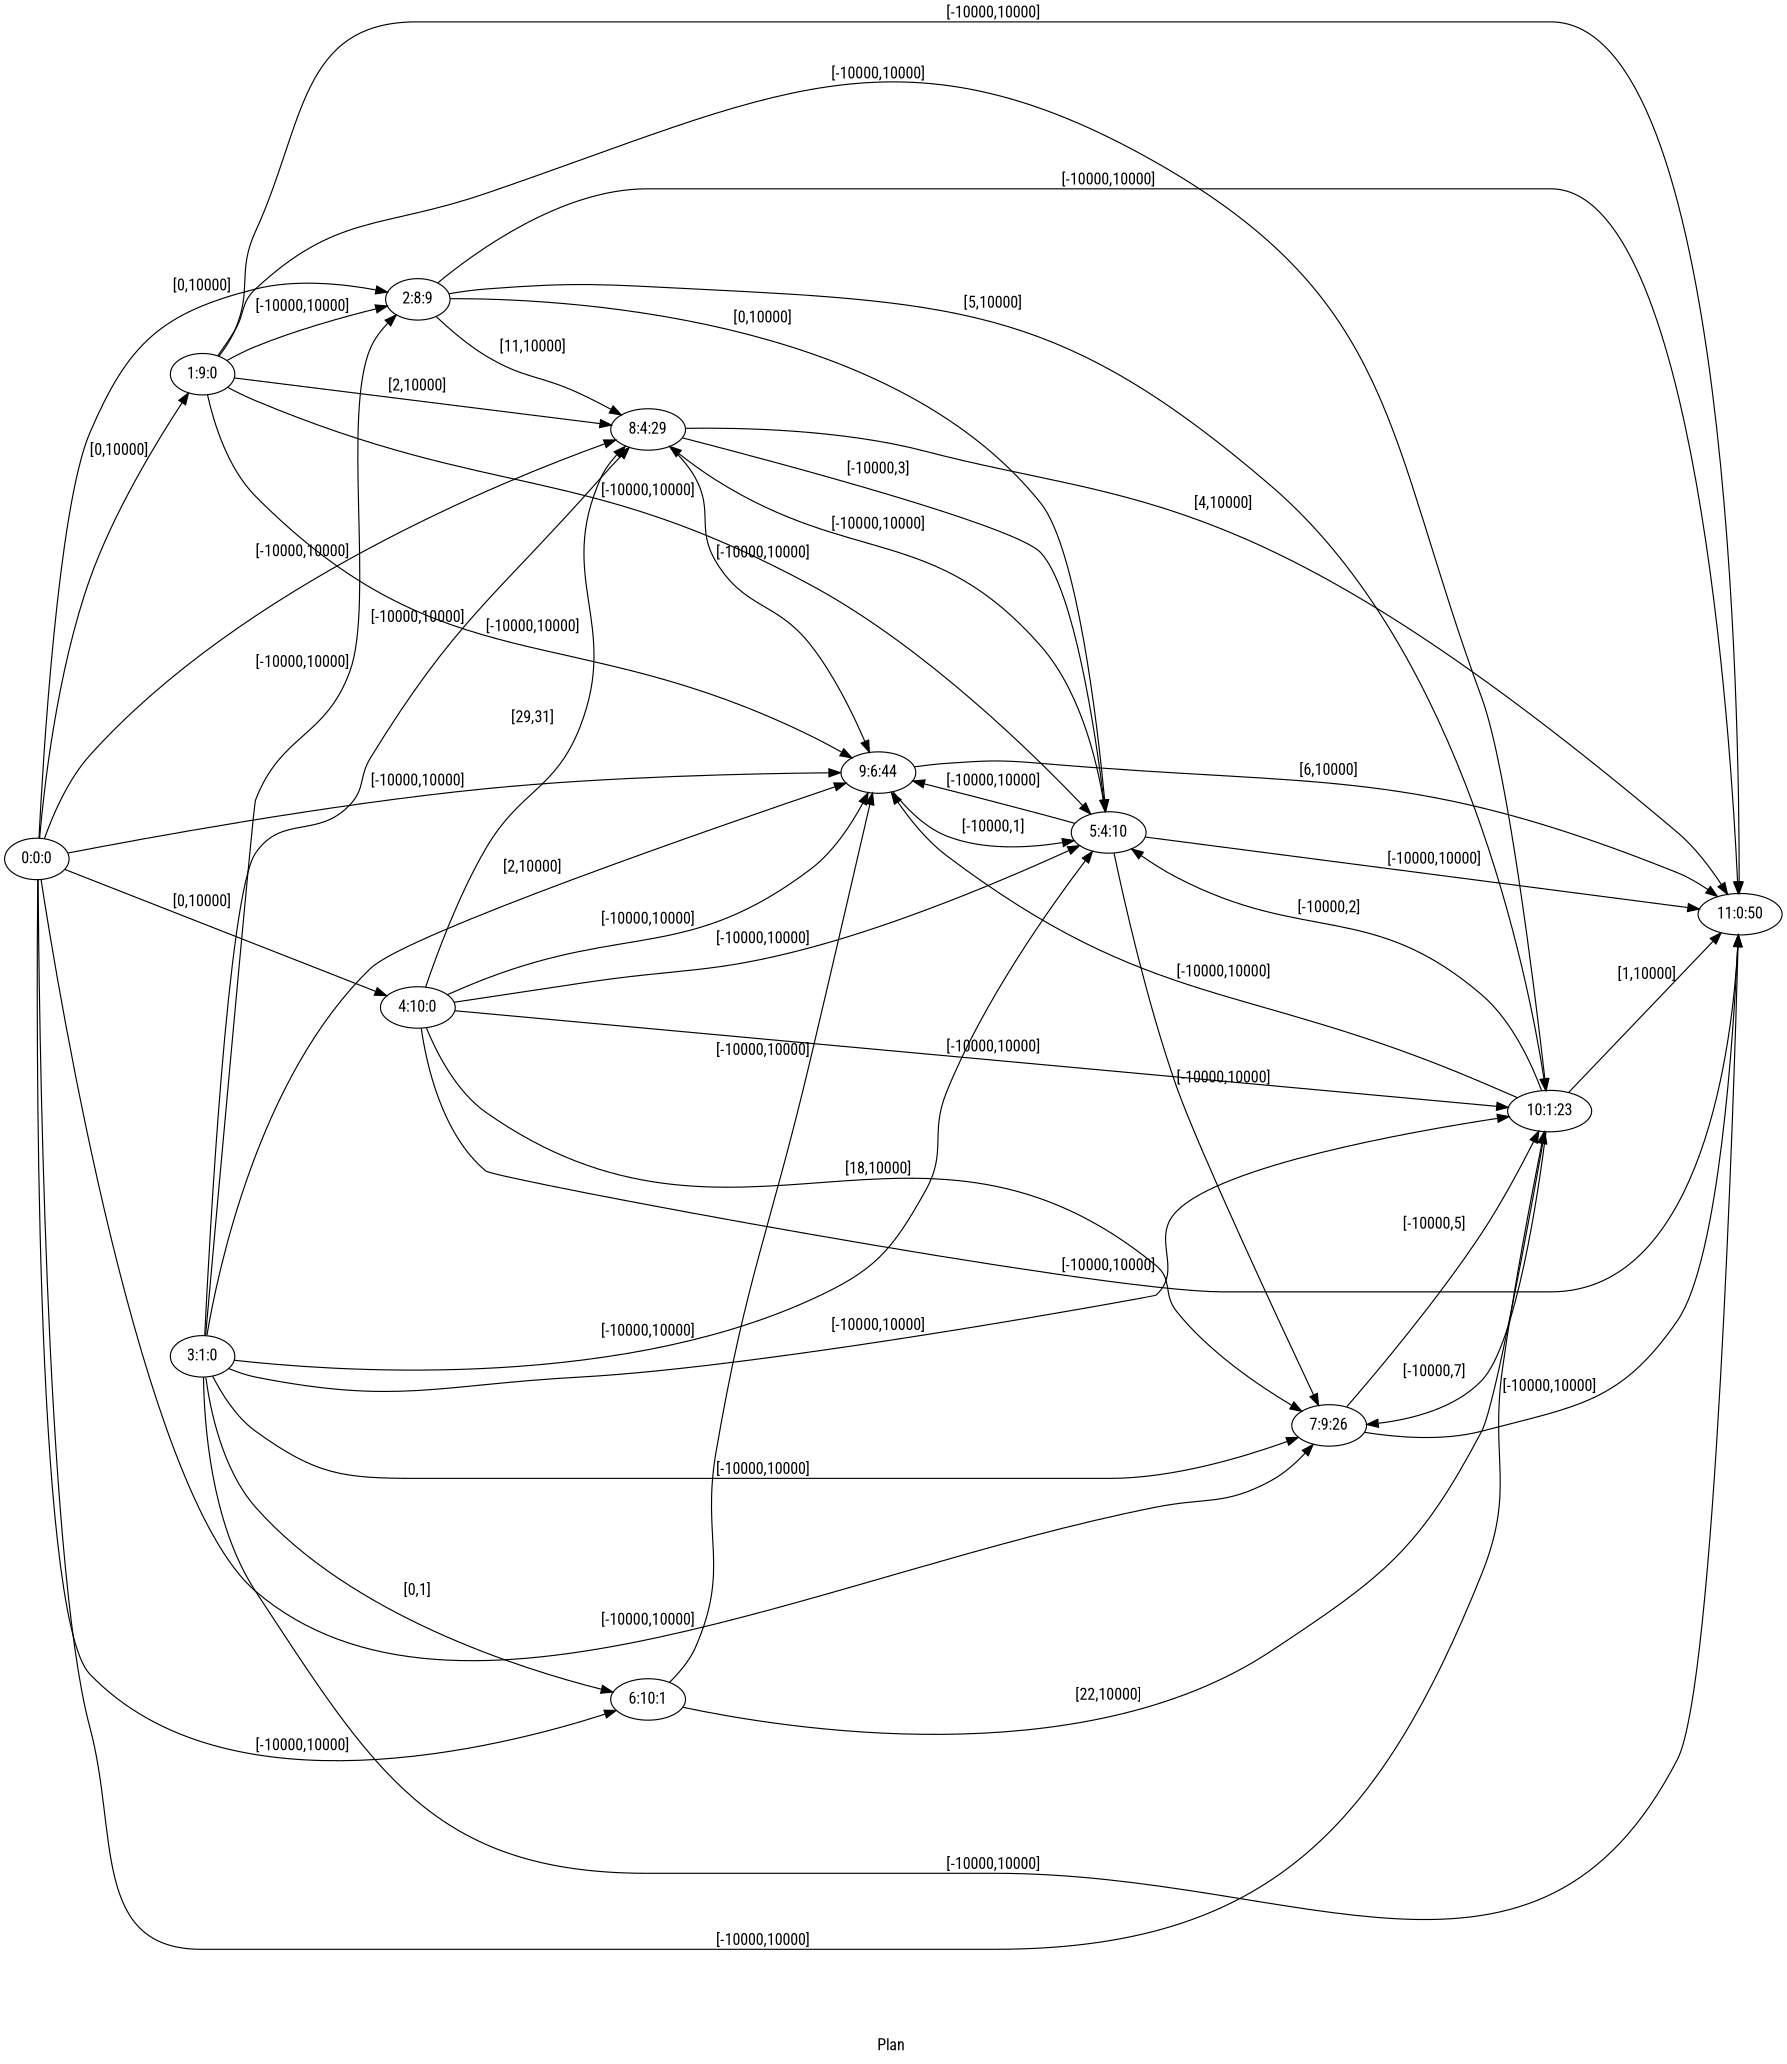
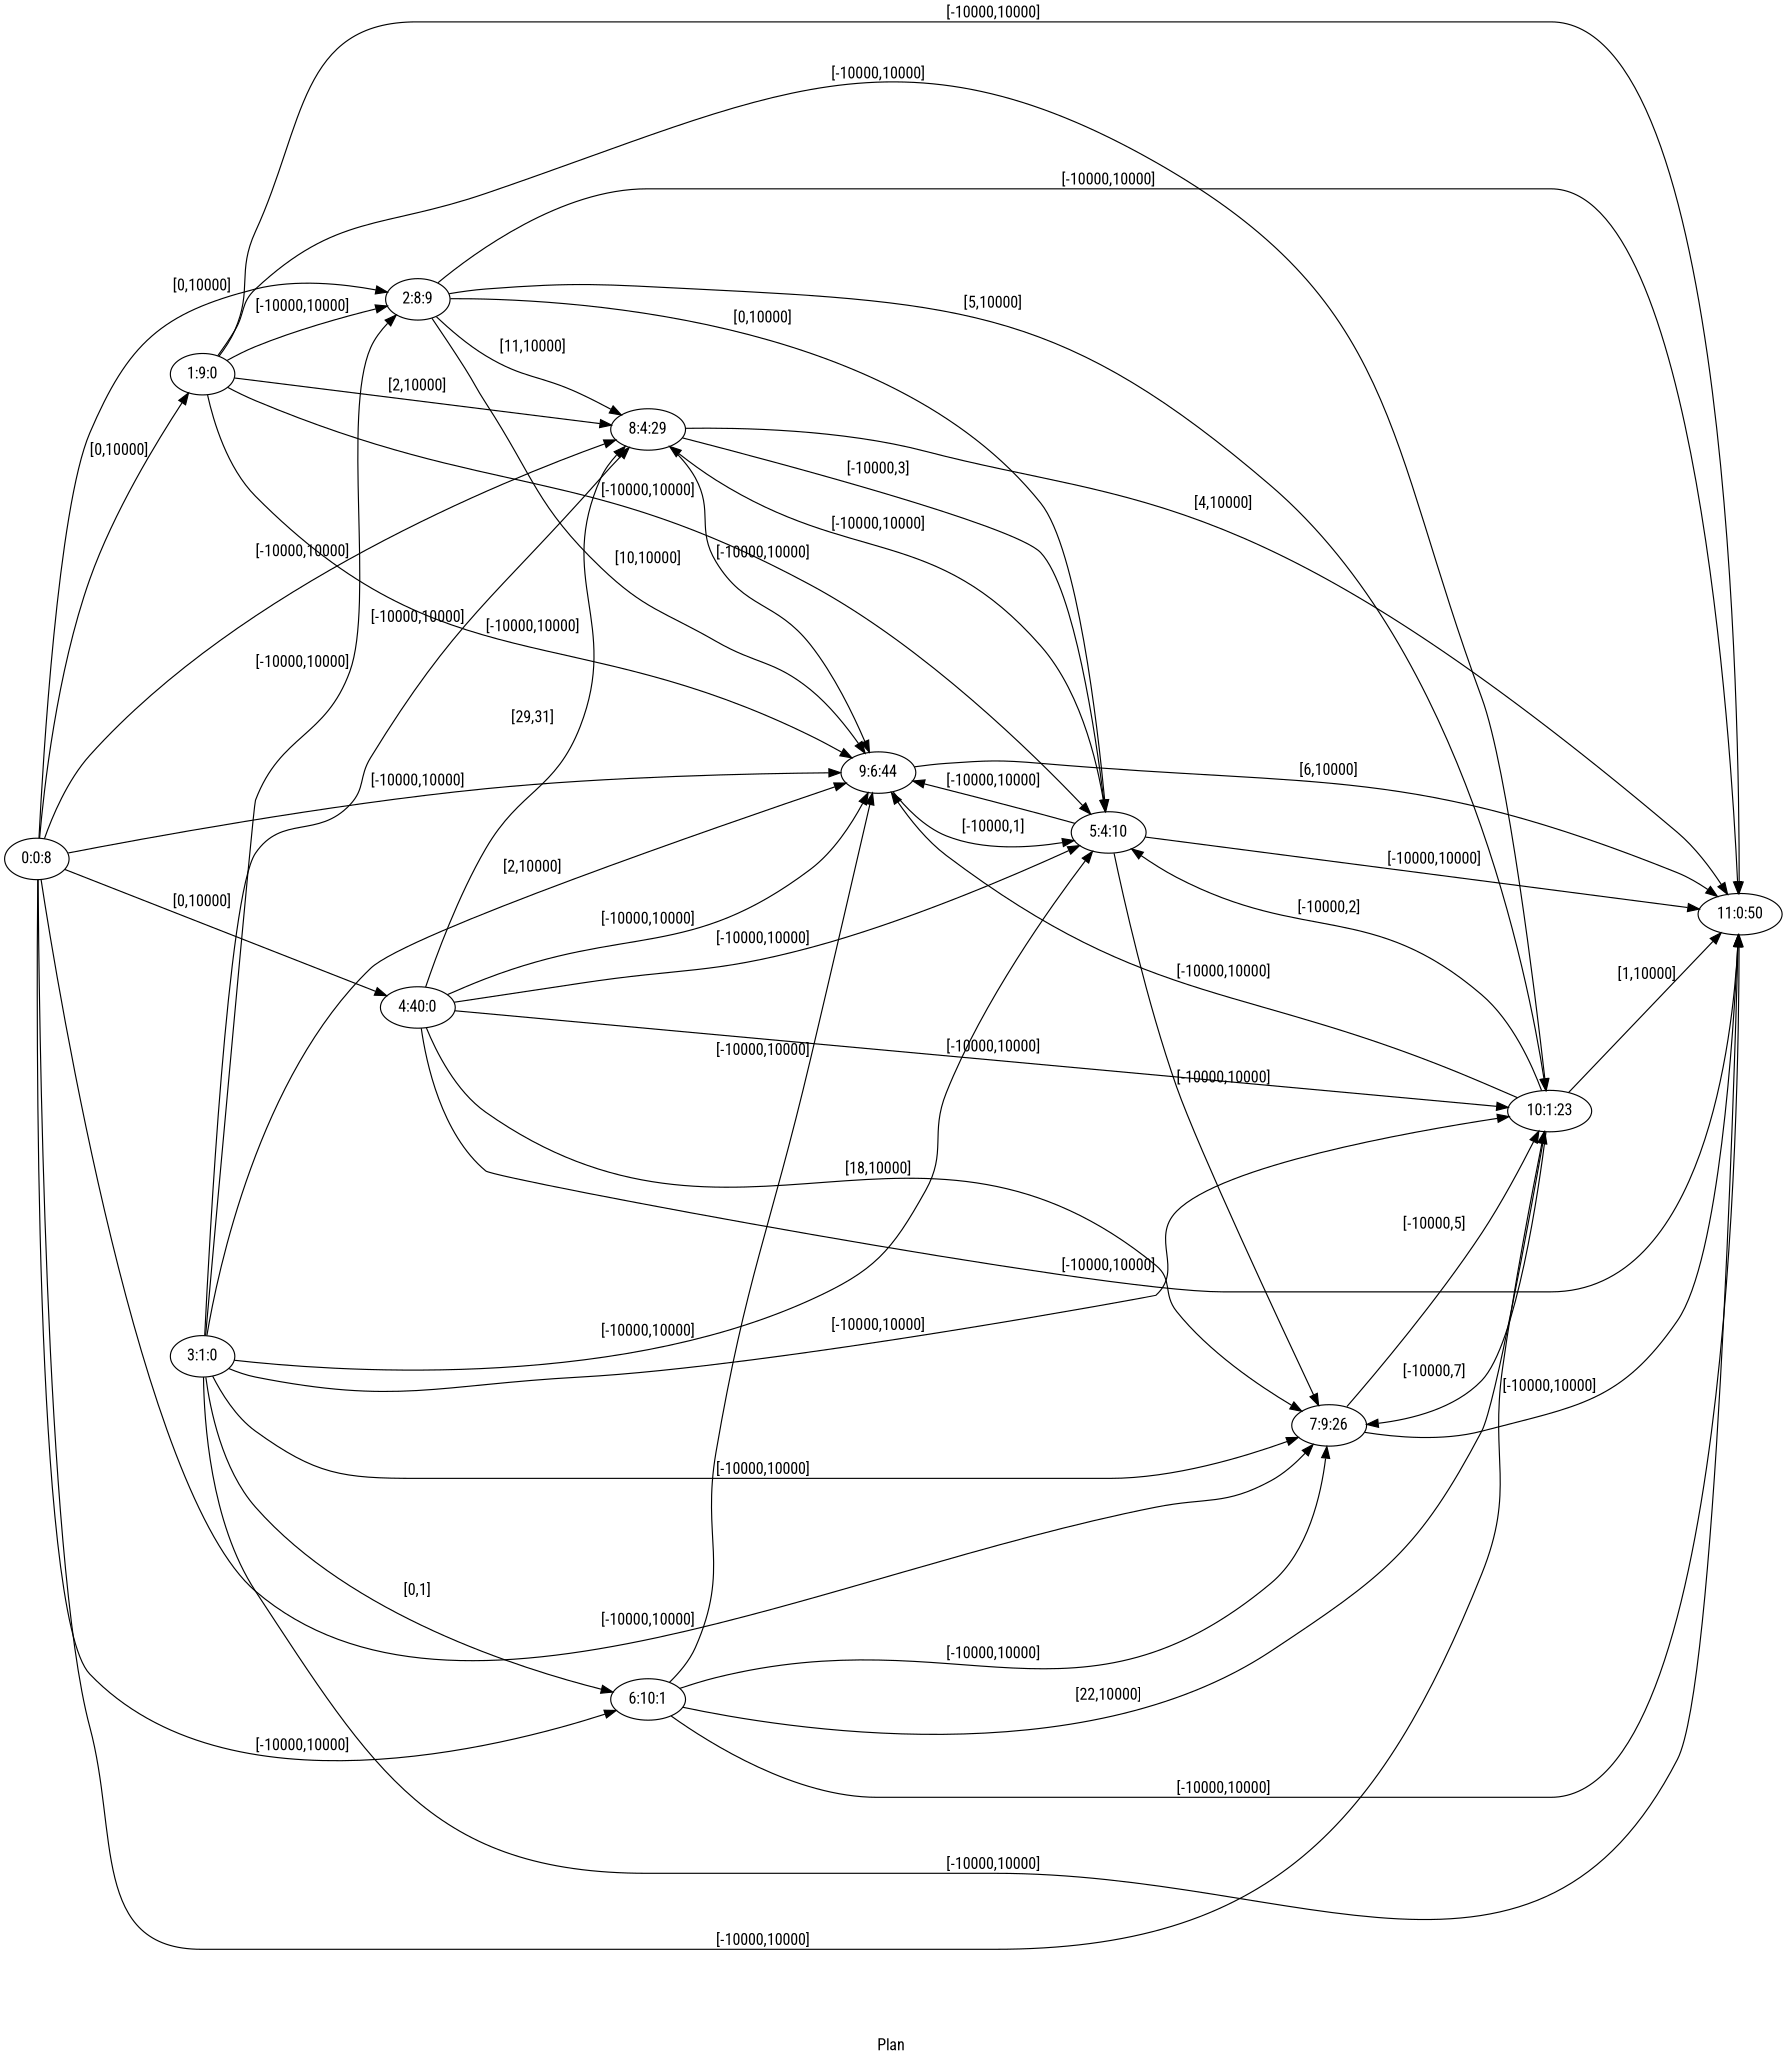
none -> (606, 572)
(37, 859) -> (37, 859)
(418, 1007) -> (418, 1007)
none -> (1054, 1668)
none -> (1554, 1796)
